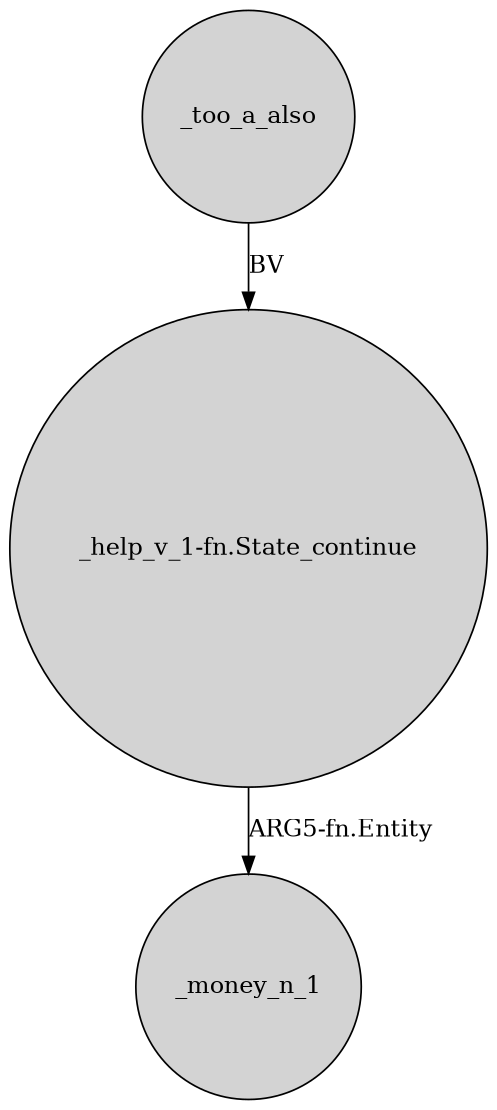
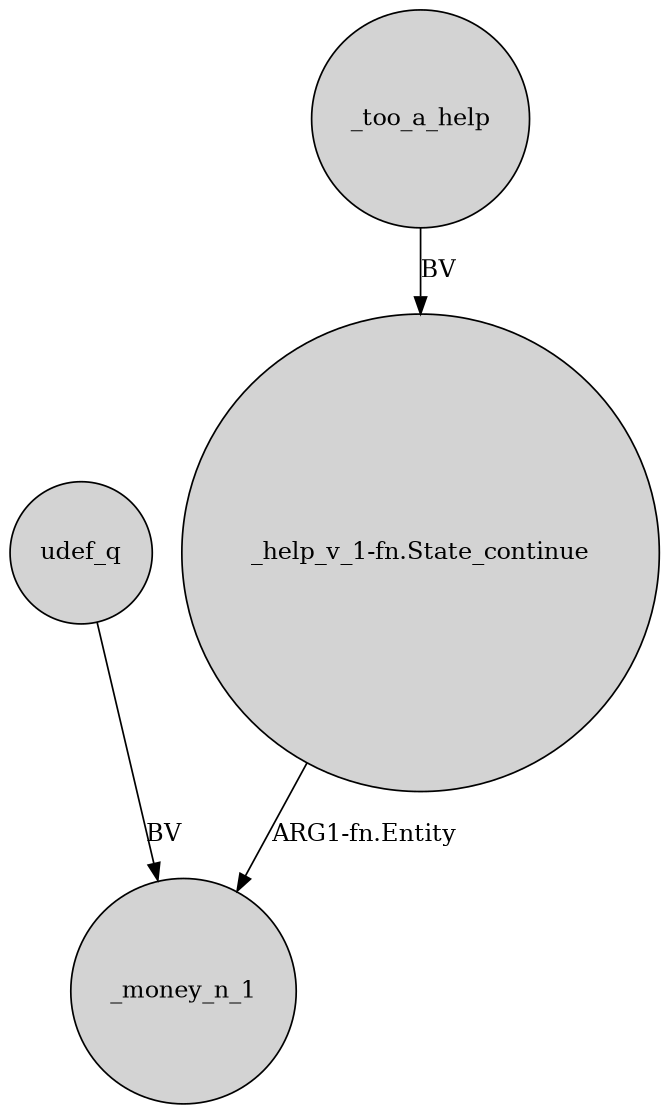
(249, 117) -> (421, 119)
none -> (81, 553)
(342, 830) -> (365, 835)
